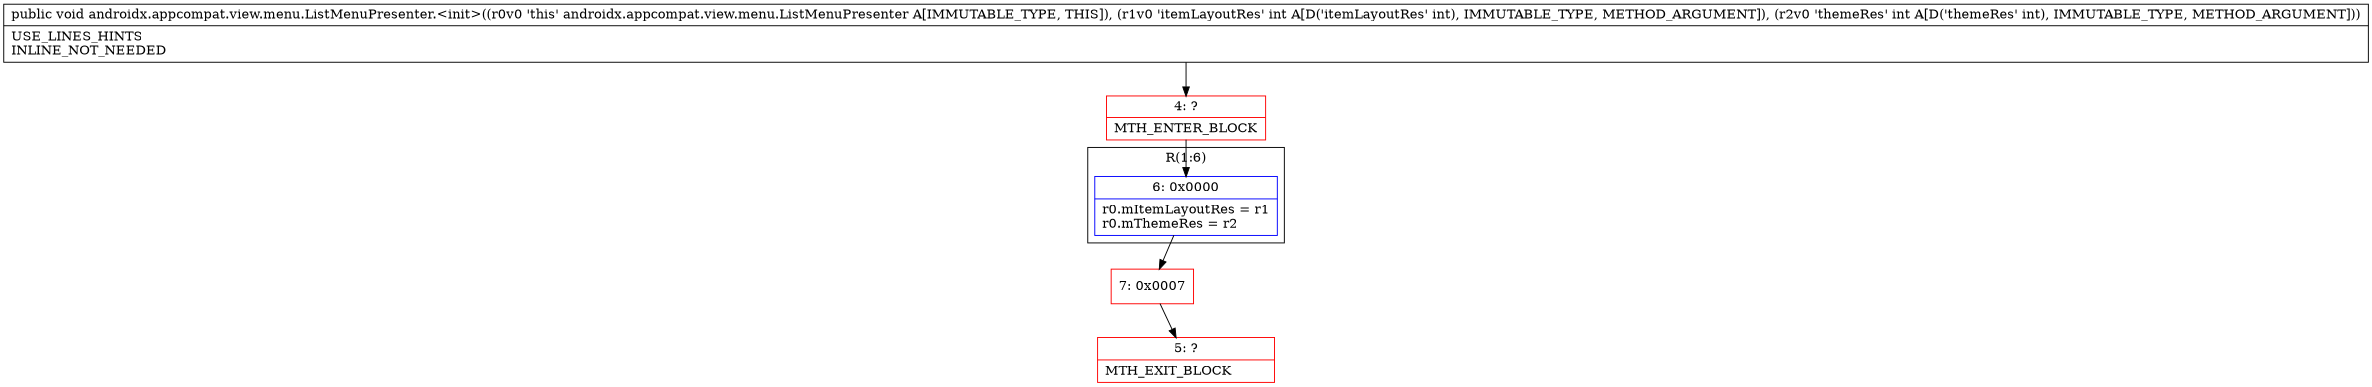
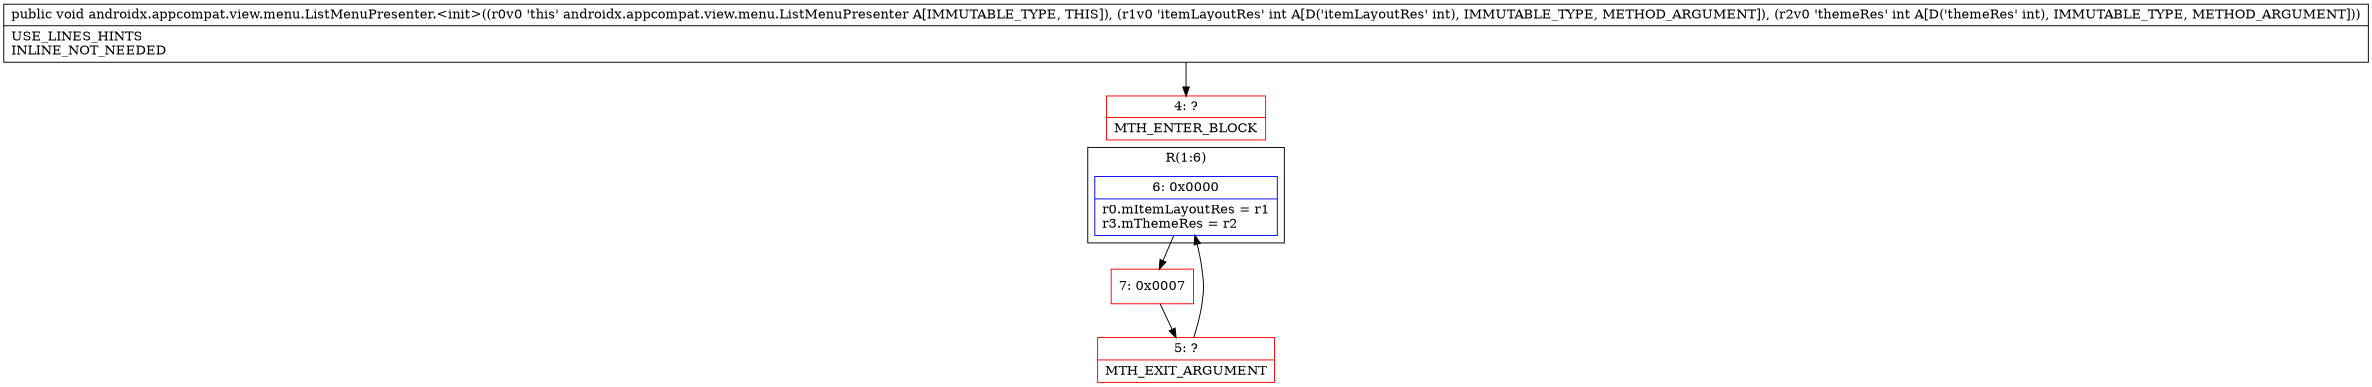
(1186, 153) -> (1203, 291)
(1170, 224) -> (1170, 224)
(1169, 371) -> (1186, 371)
